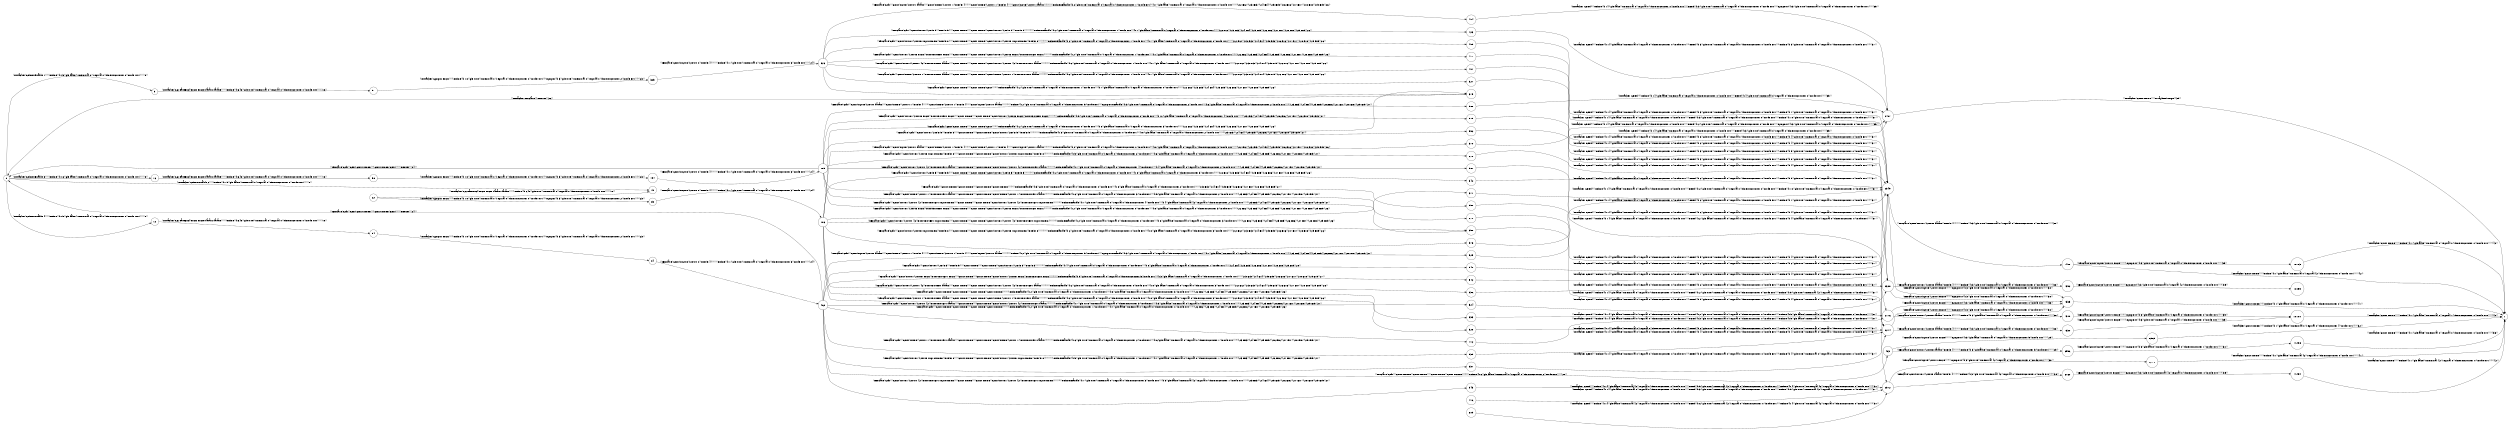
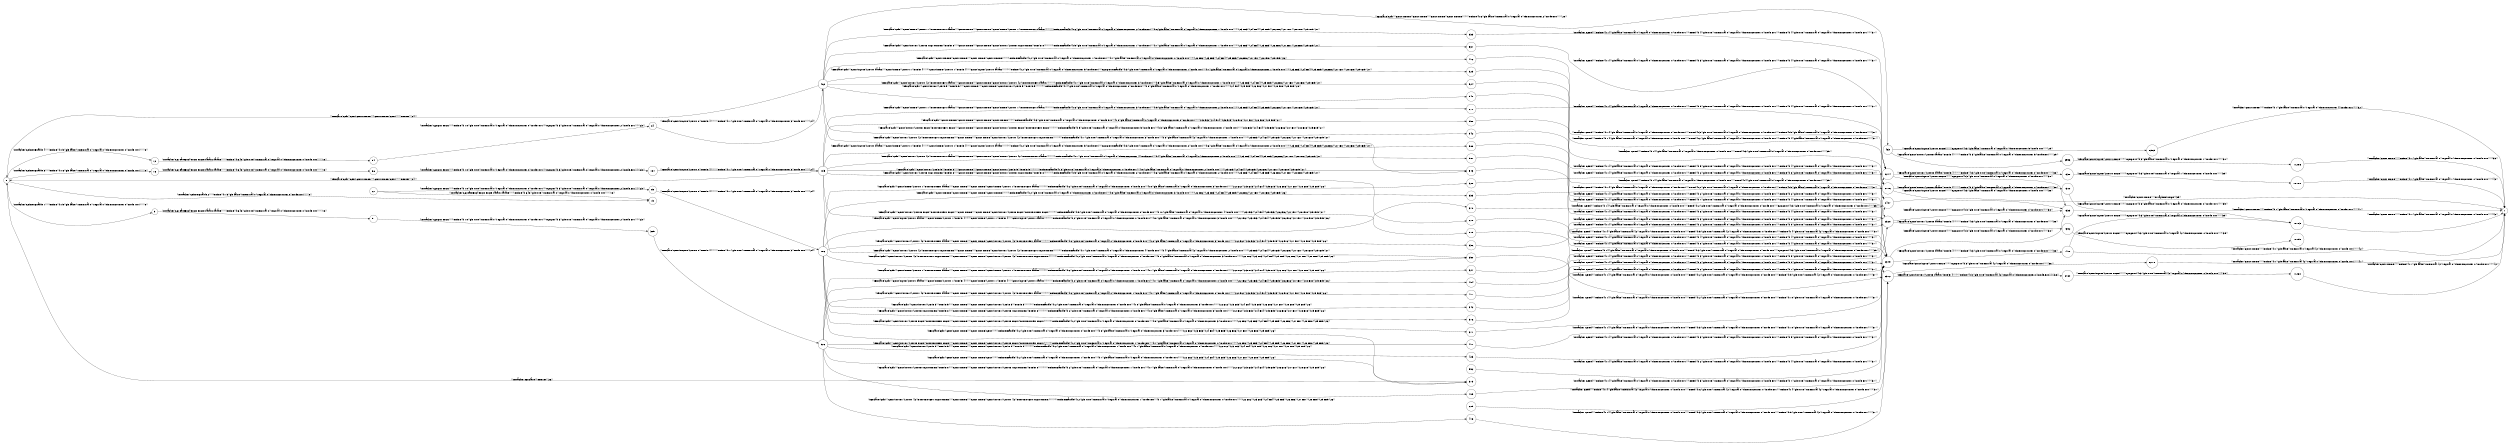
(1683, 77) -> (1715, 359)
(1137, 136) -> (1146, 171)
(2181, 316) -> (2176, 212)
none -> (1120, 428)
